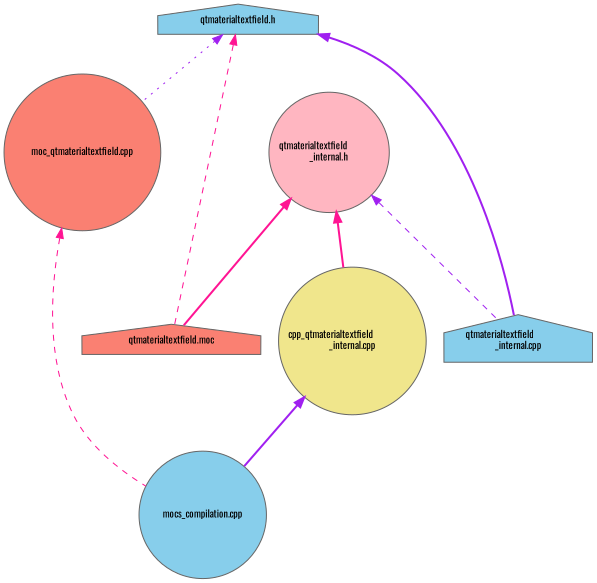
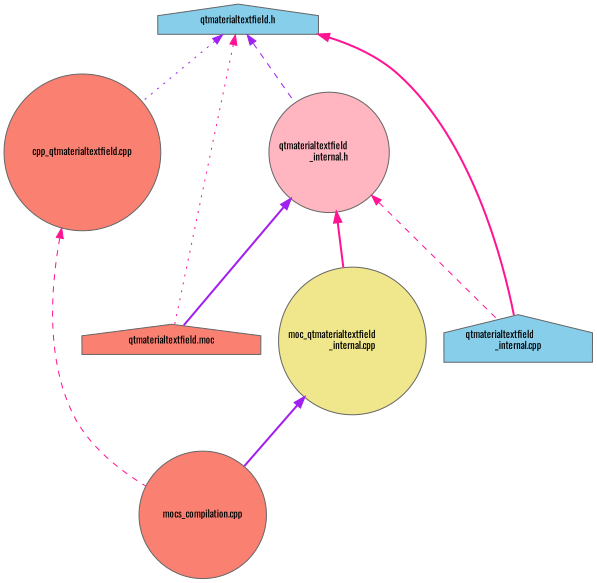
none -> (274, 73)
(456, 150) -> (456, 150)
(82, 152) -> (82, 152)
(204, 185) -> (204, 185)
(438, 261) -> (438, 261)
(234, 266) -> (234, 266)
(352, 341) -> (352, 341)
(203, 515) -> (203, 515)
